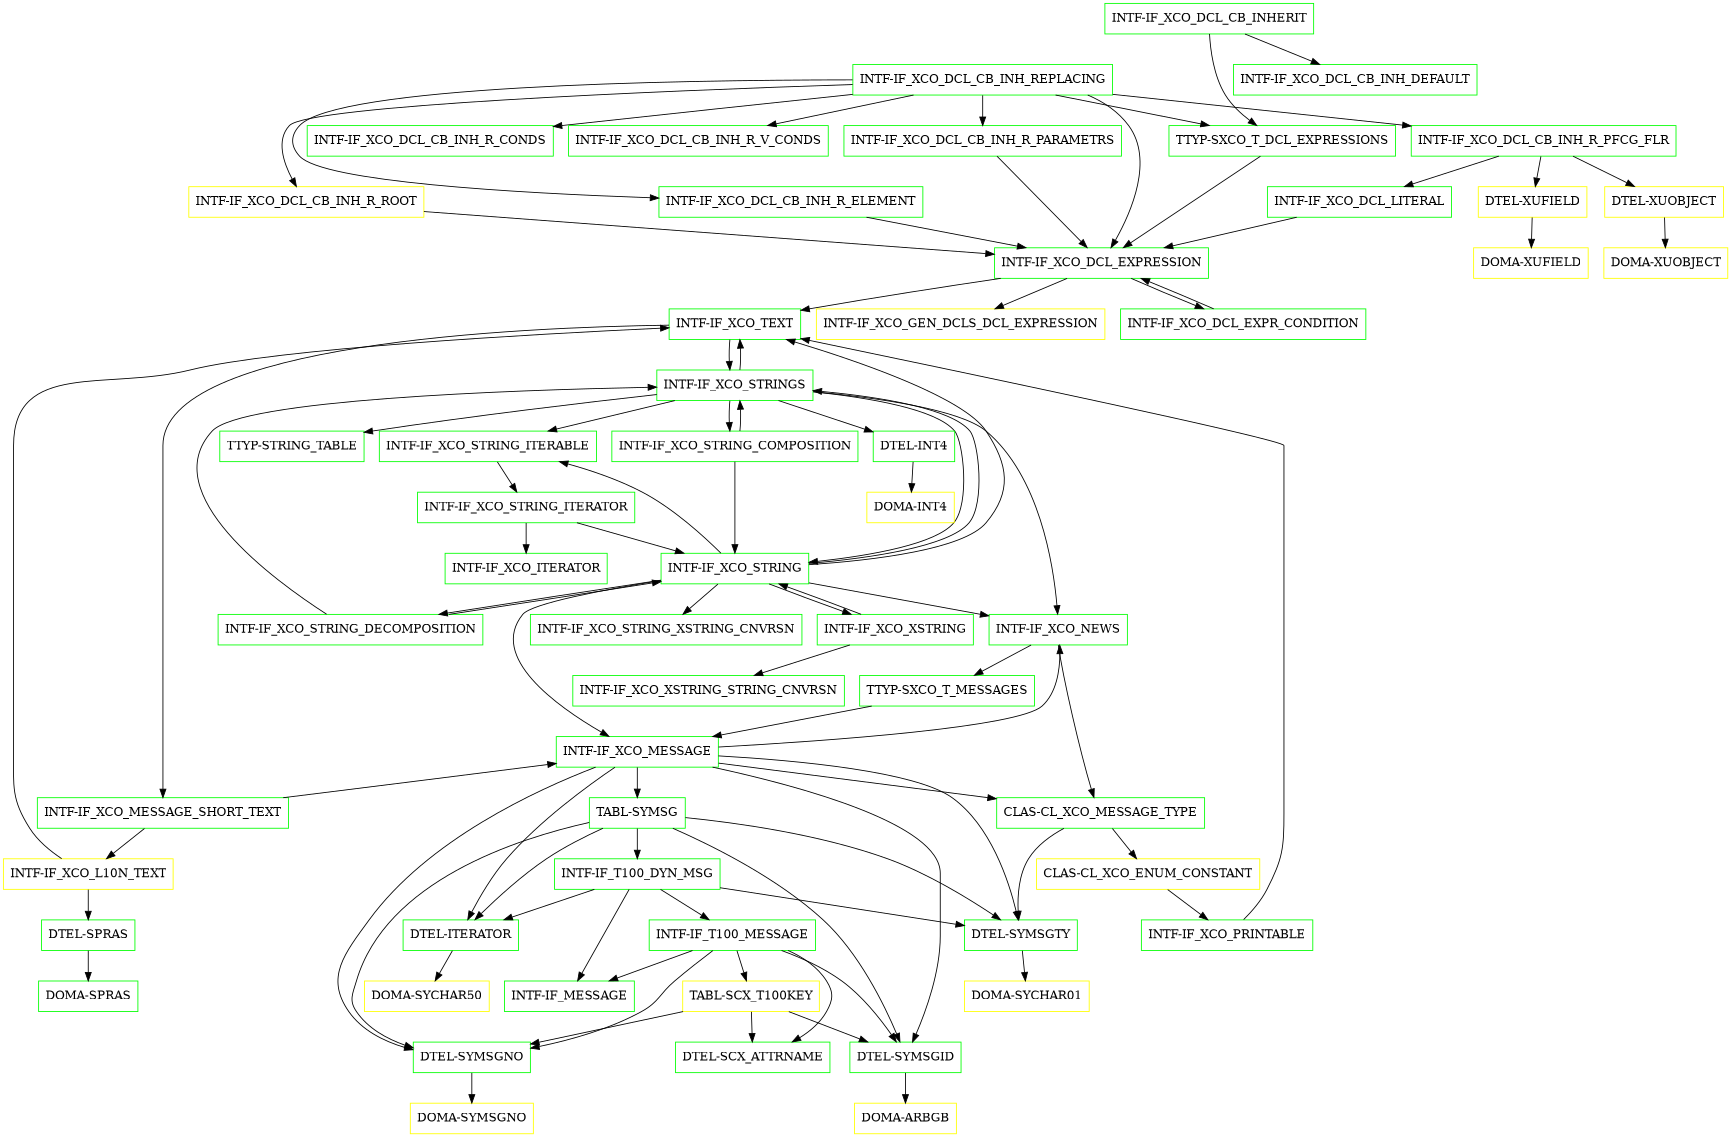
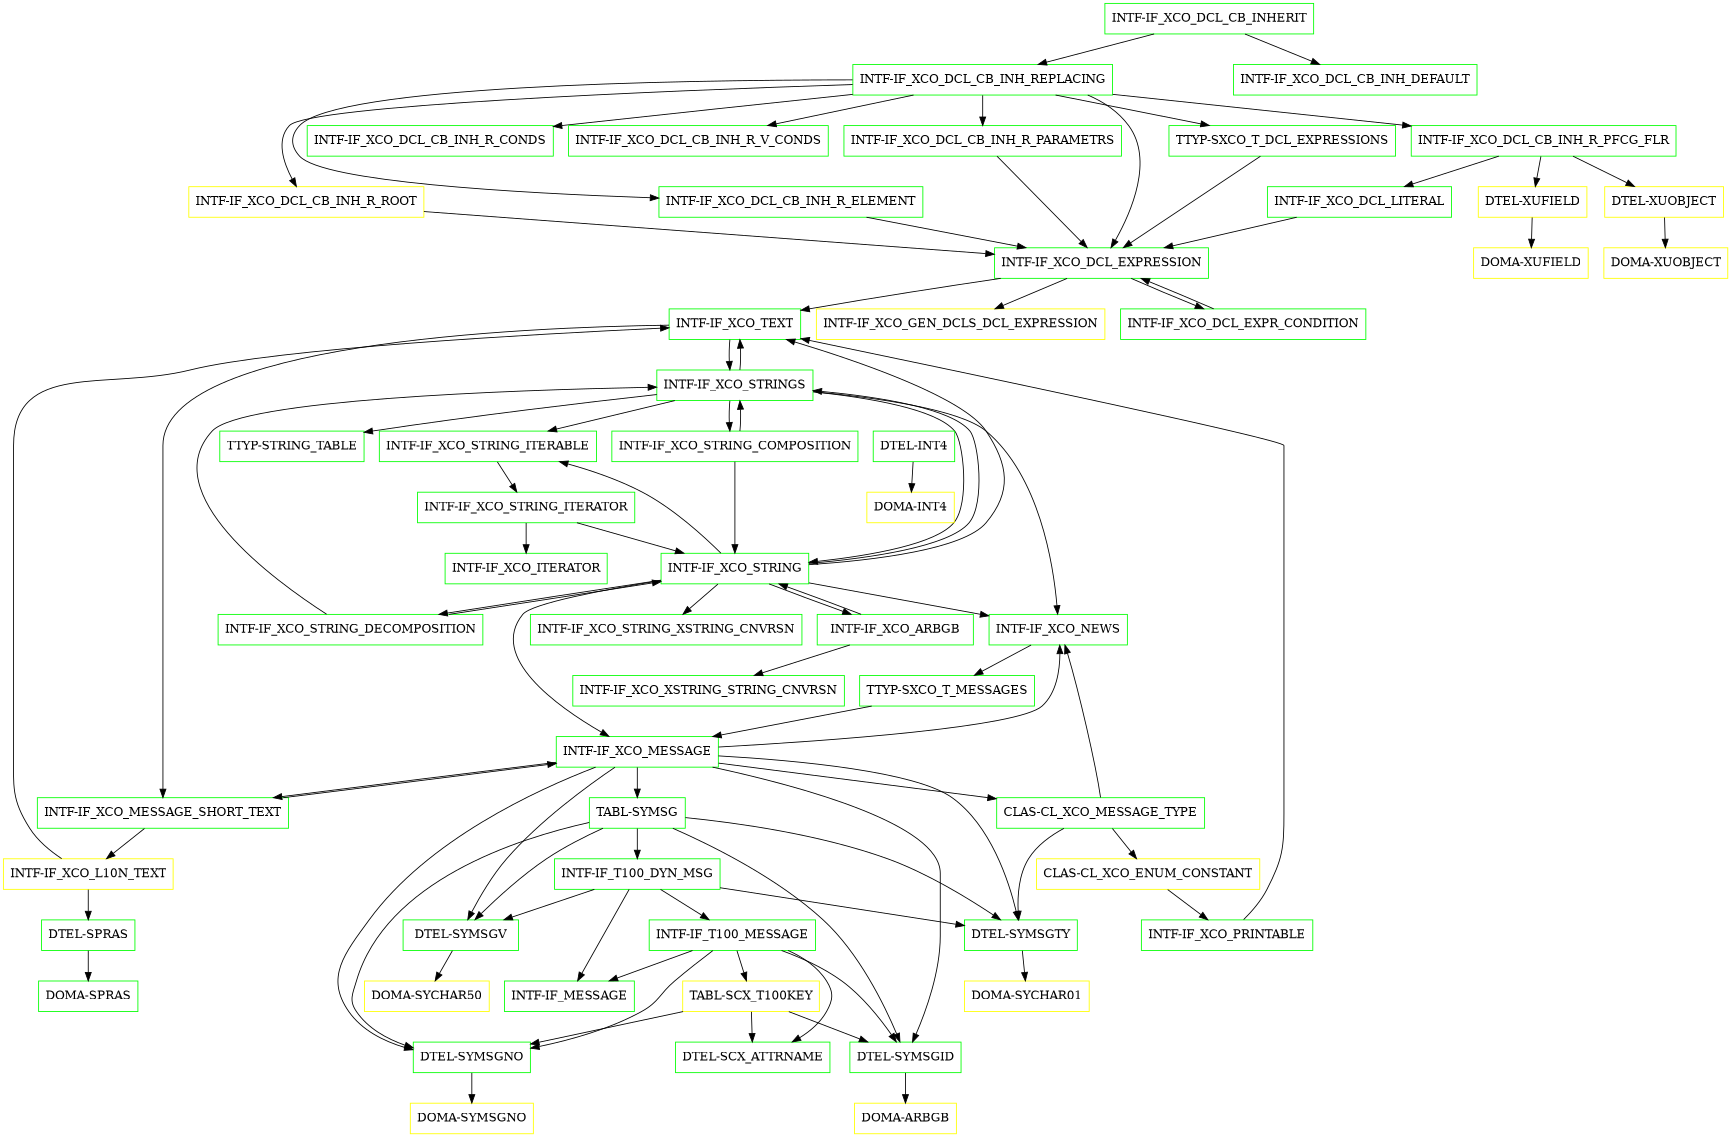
(1219, 82) -> (1100, 48)
(822, 415) -> none
(895, 630) -> (895, 630)
(1073, 718) -> (1086, 725)
none -> (419, 779)
(461, 935) -> (461, 935)
